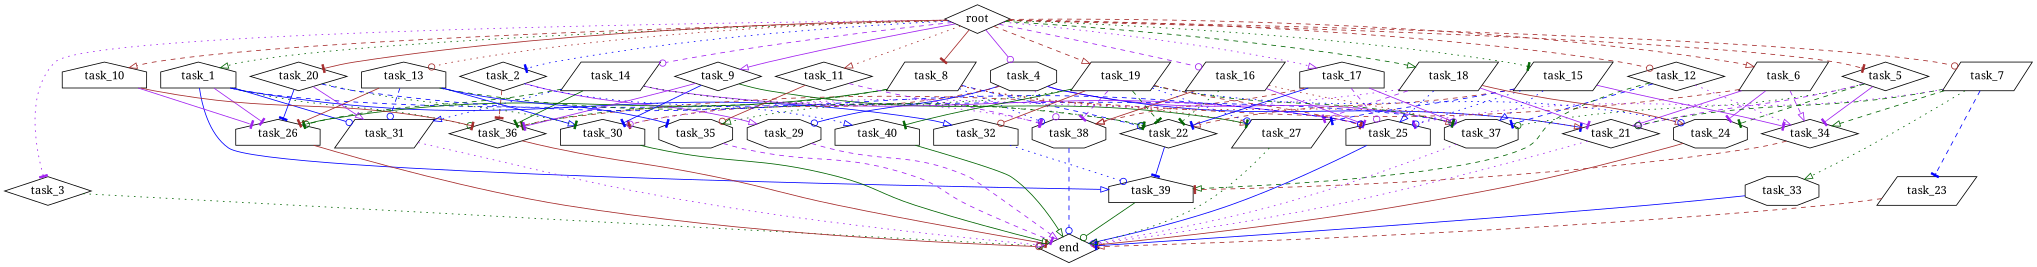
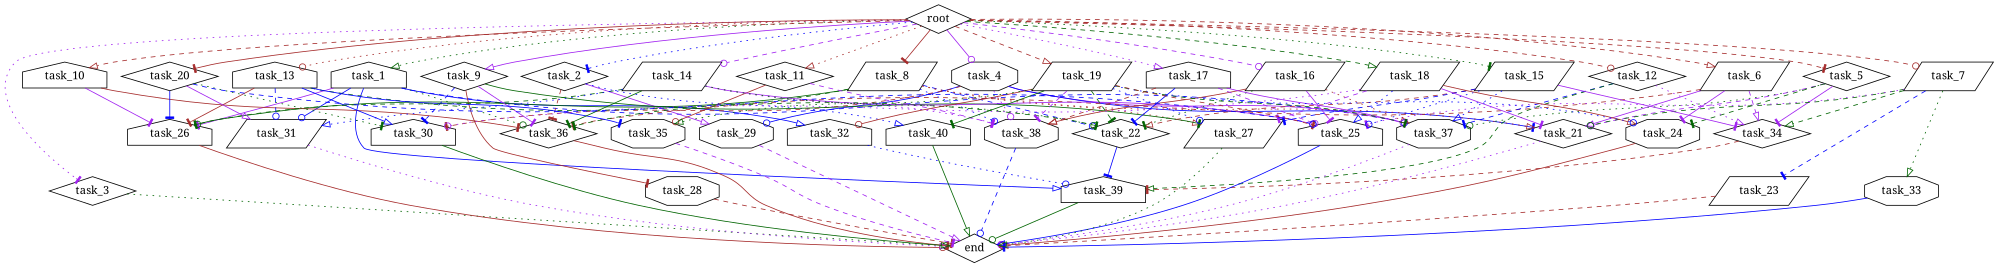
(675, 98) -> (441, 103)
none -> (682, 191)
